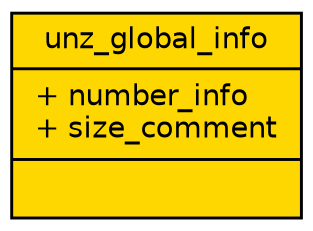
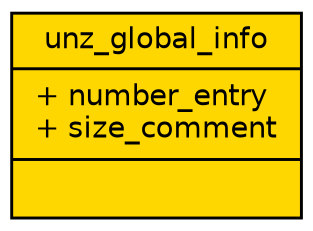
(142, 97) -> (152, 97)
